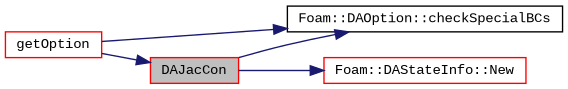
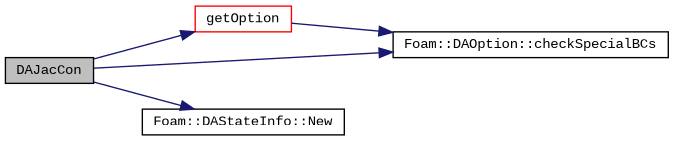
(119, 57) -> (138, 47)
(195, 70) -> (49, 70)
(425, 70) -> (243, 122)
